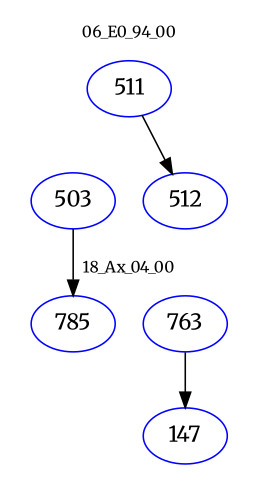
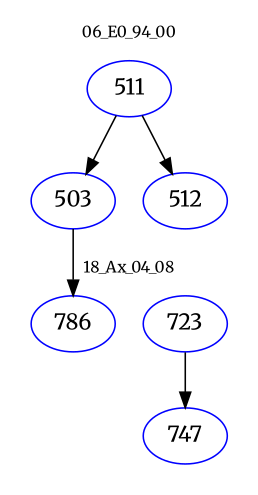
none -> (105, 138)
(129, 269) -> (129, 269)
(73, 324) -> (73, 324)
(185, 324) -> (185, 324)
(185, 436) -> (185, 436)
